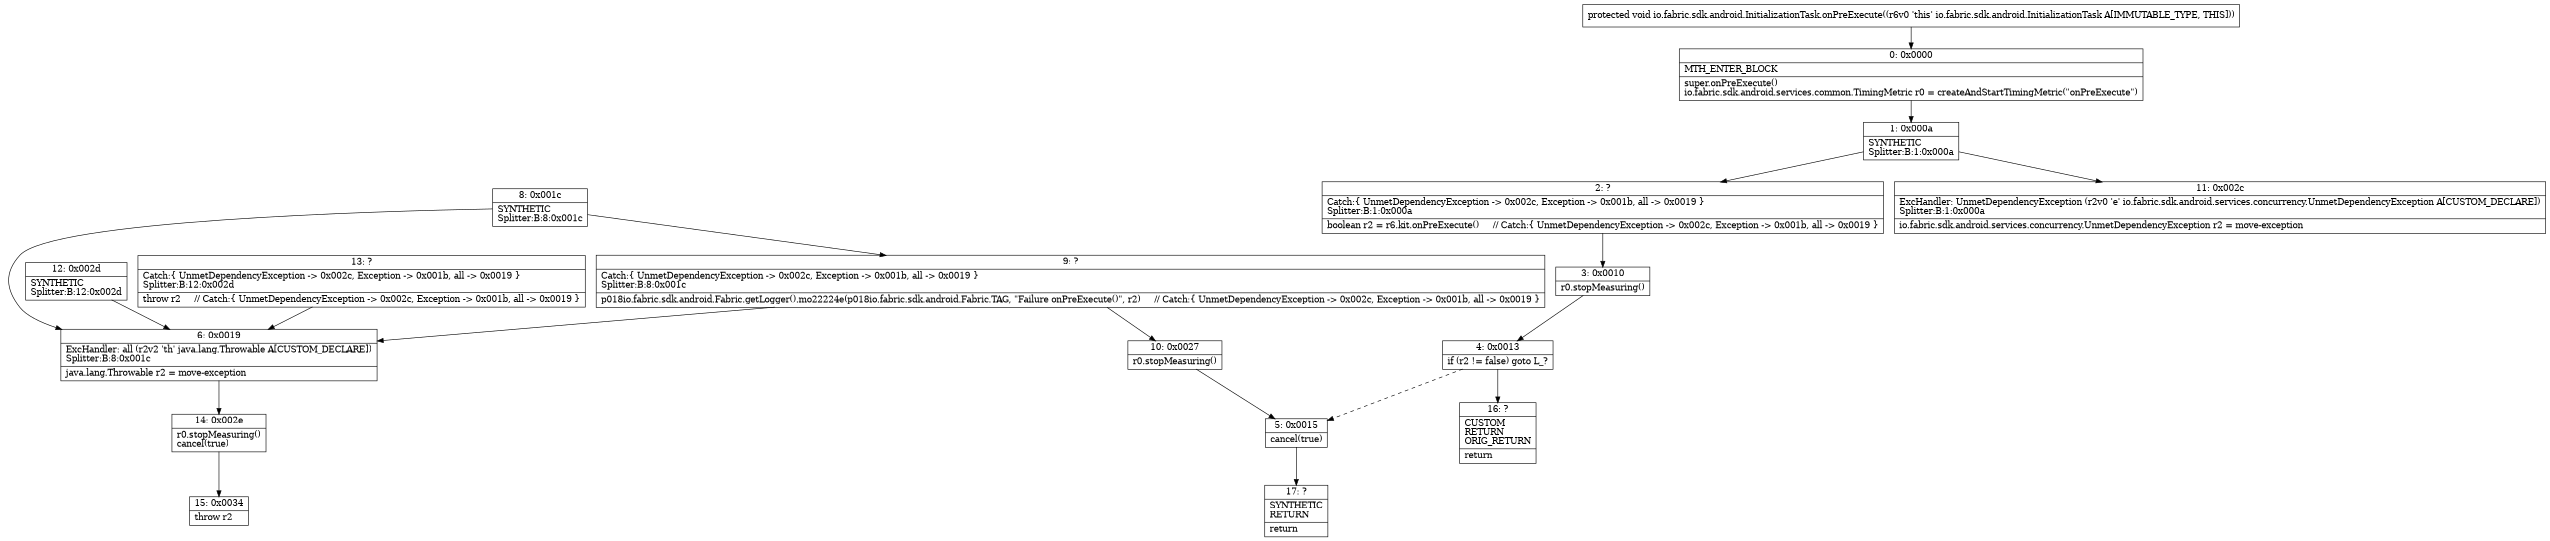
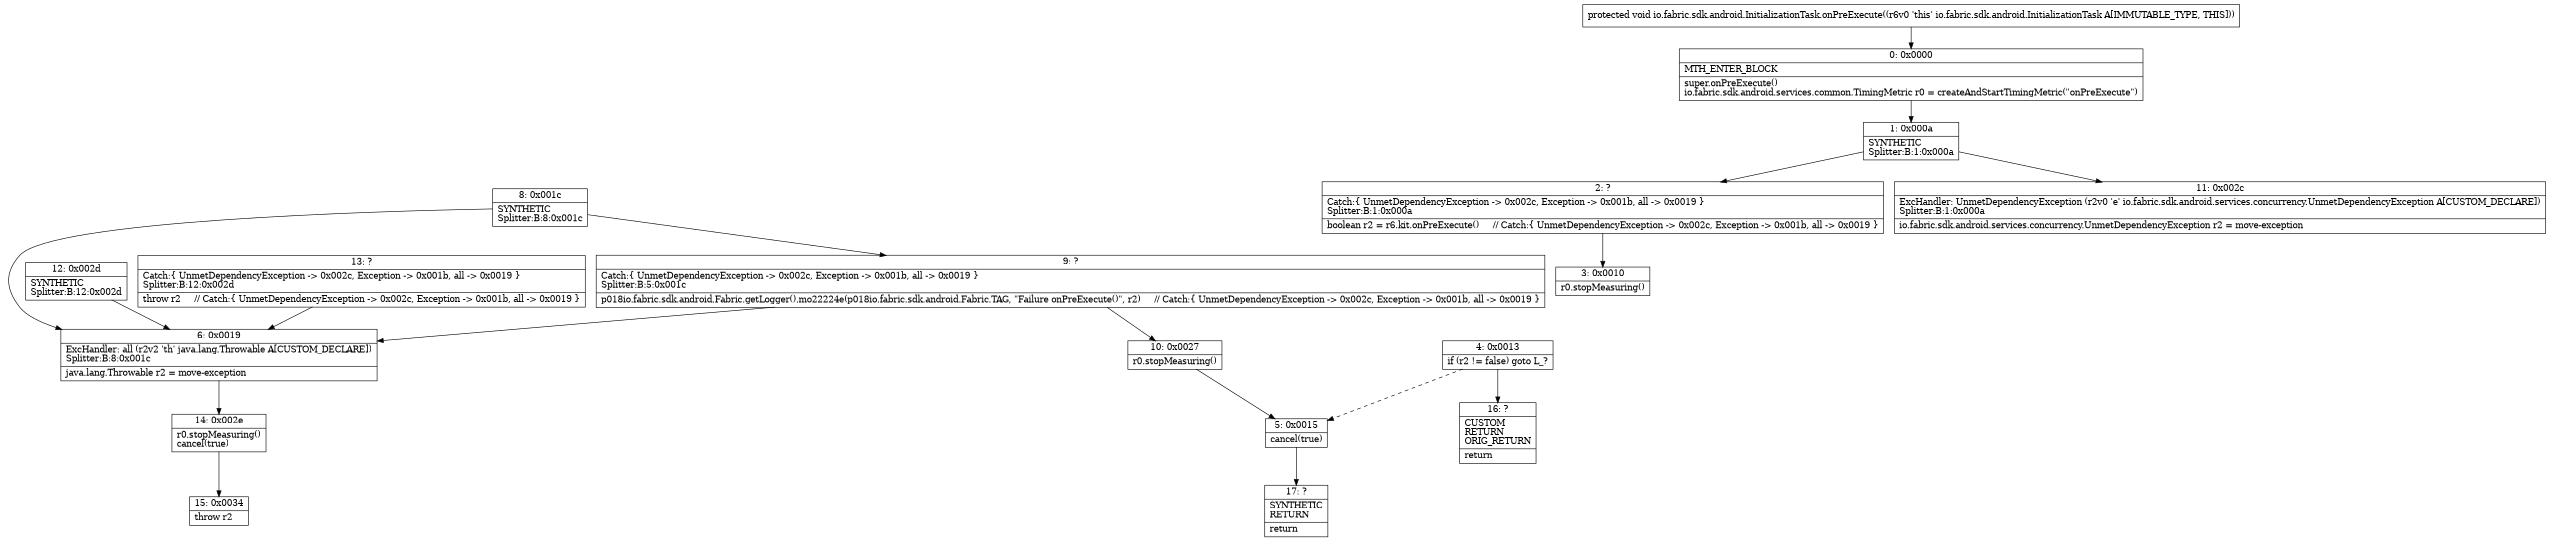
(644, 285) -> (644, 285)
(1553, 316) -> none
